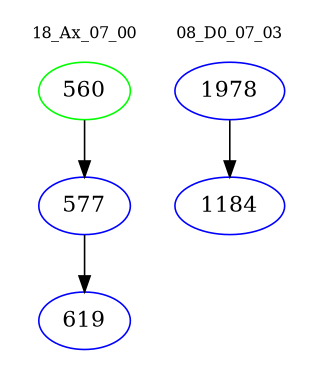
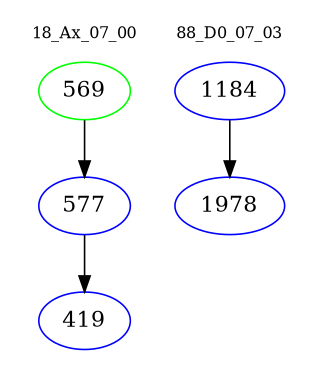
(230, 34) -> (230, 34)
(85, 91) -> (85, 91)
(230, 141) -> (230, 141)
(85, 321) -> (85, 321)
